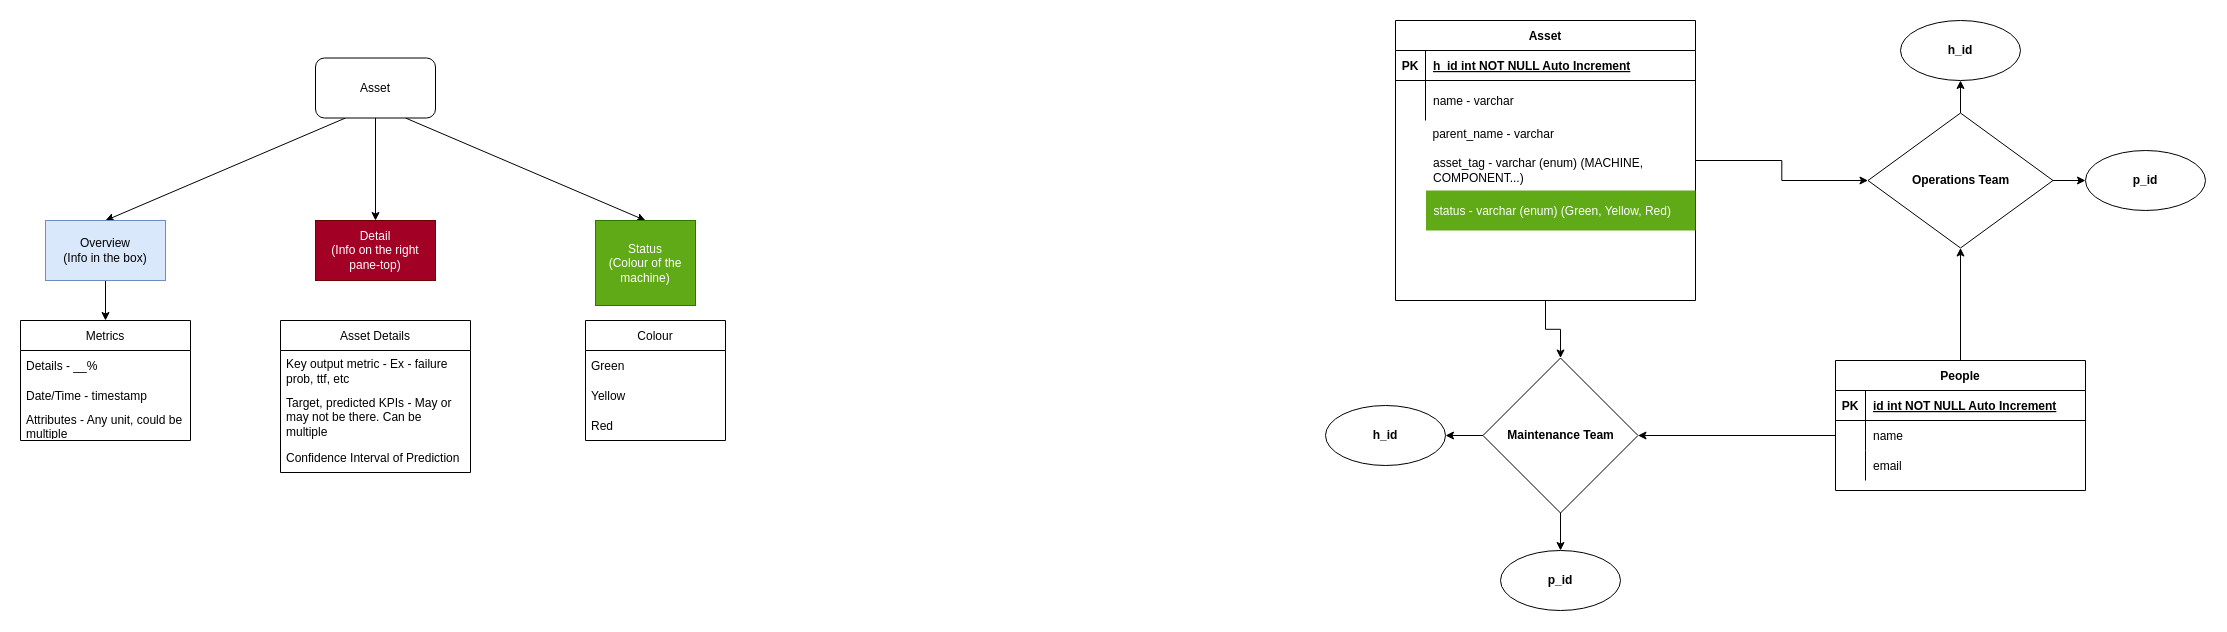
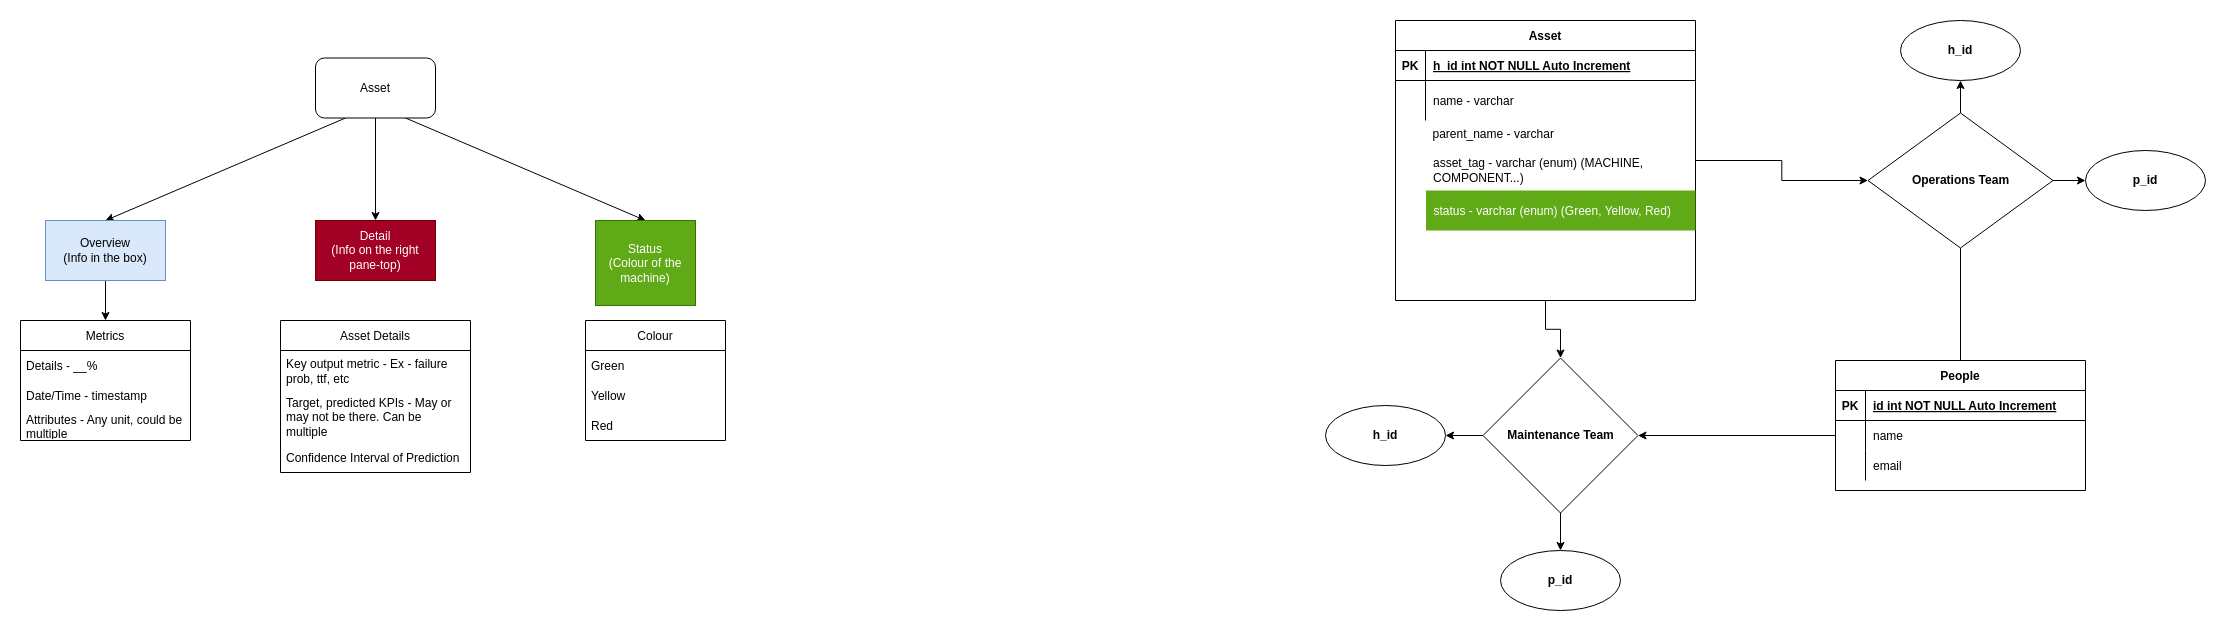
(1961, 256) -> (1961, 253)
